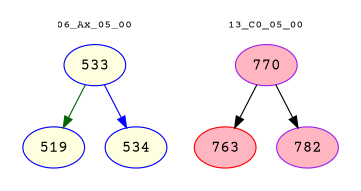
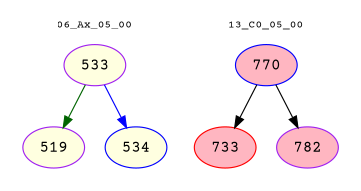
(95, 65) -> (95, 65)
(266, 65) -> (266, 65)
(54, 147) -> (54, 147)
(225, 147) -> (225, 147)
